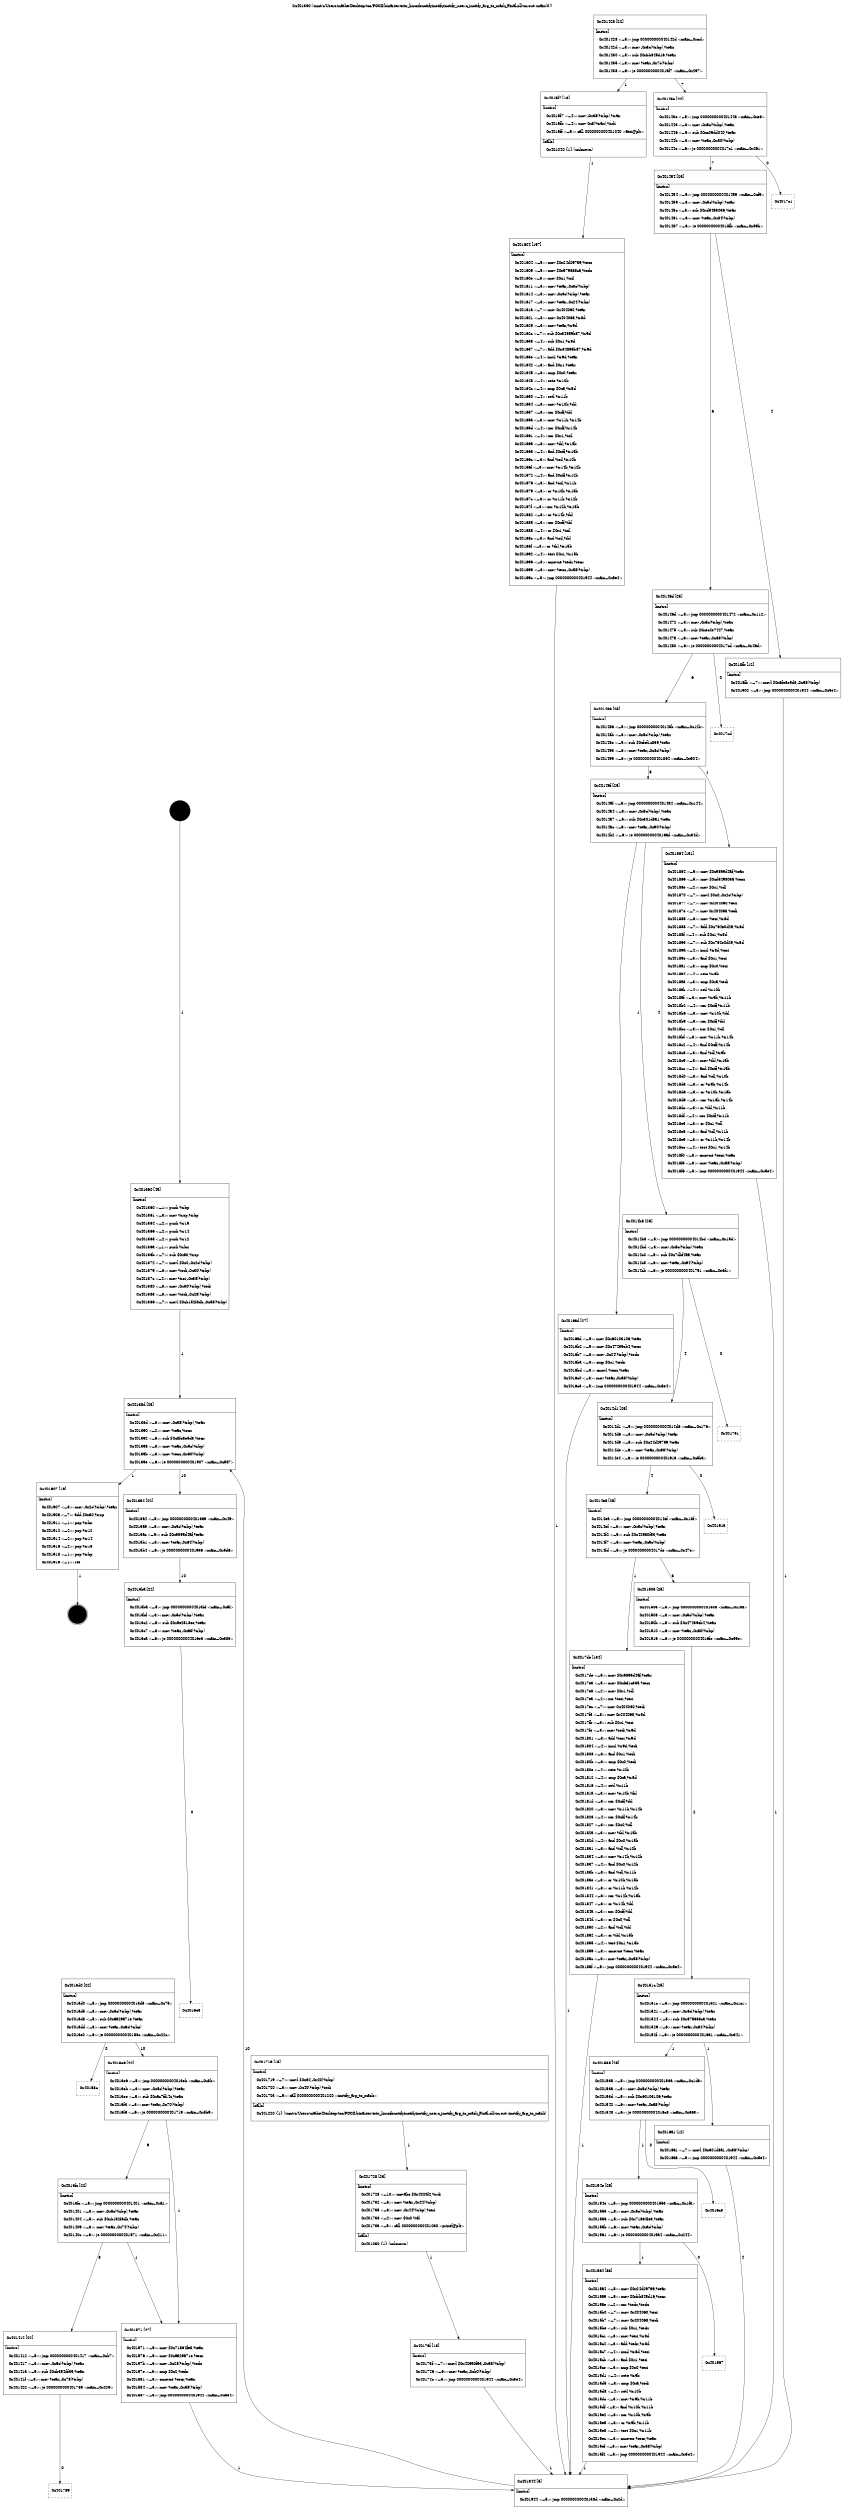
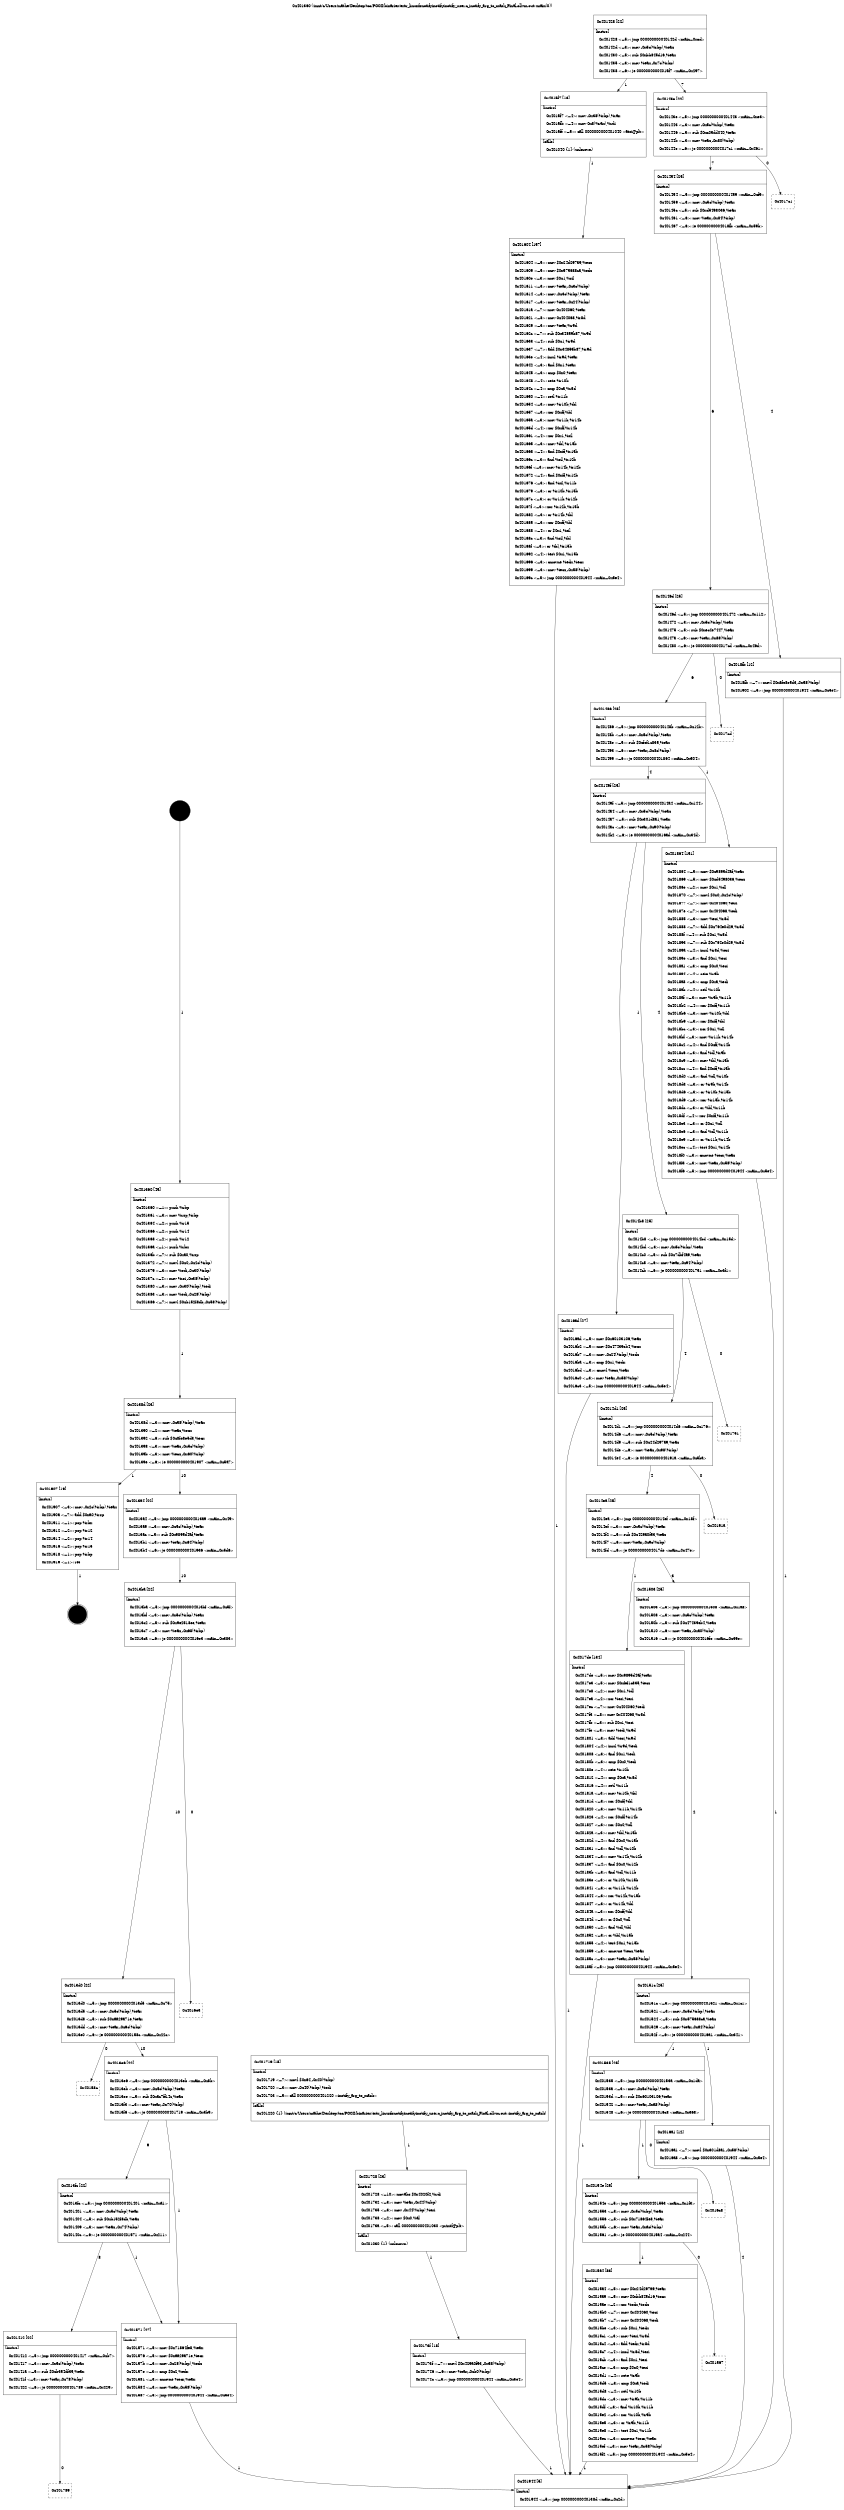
(650, 773) -> (650, 773)
none -> (149, 1811)
(244, 2075) -> none
